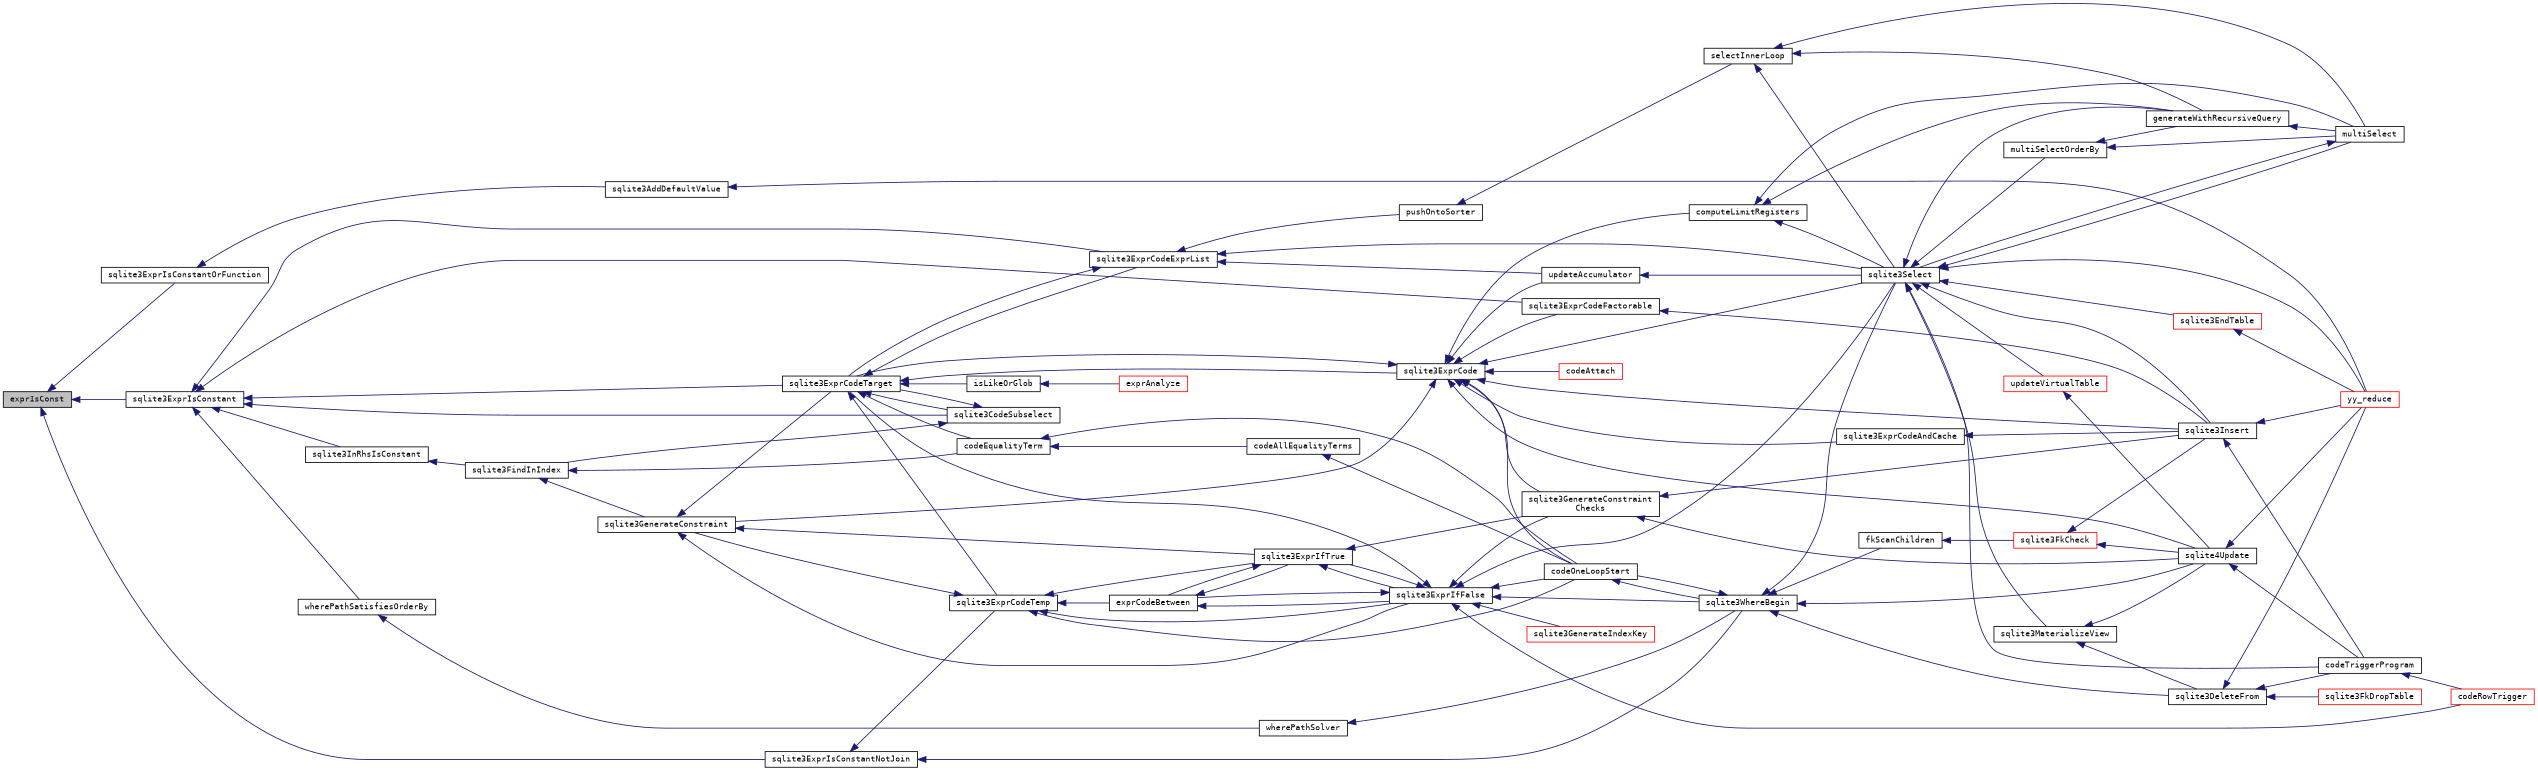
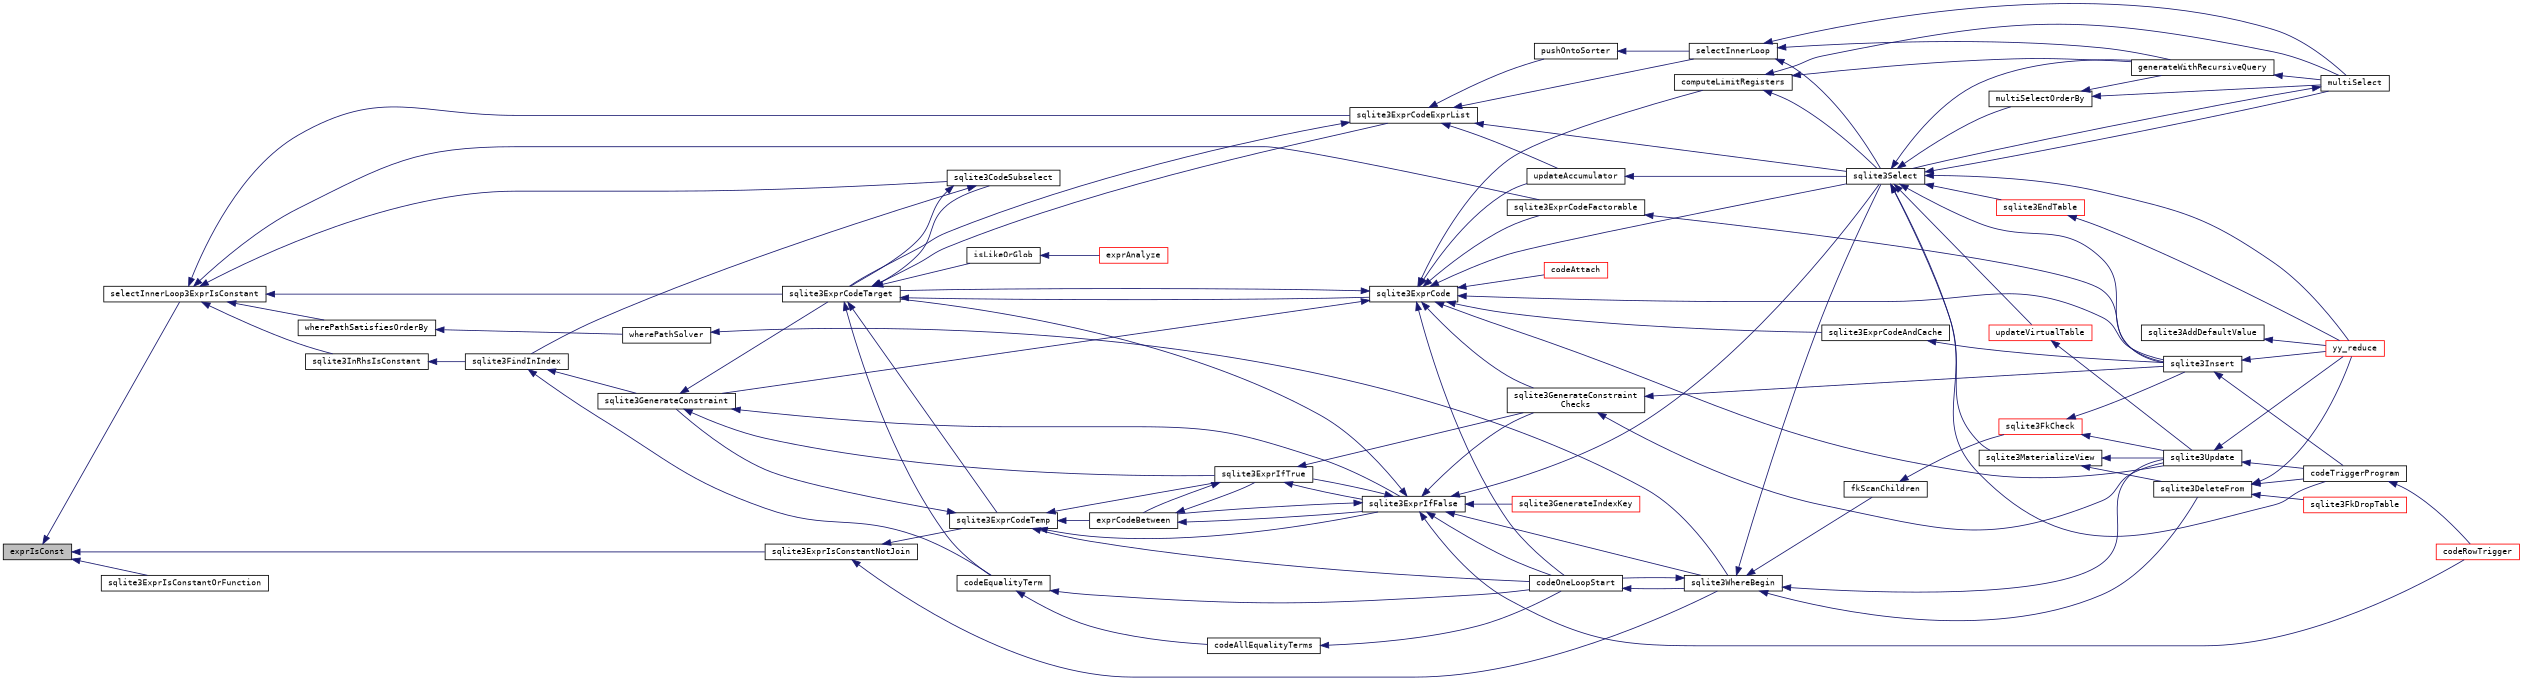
none -> (1578, 82)
(398, 198) -> none
(185, 400) -> (185, 294)
(2218, 556) -> (2203, 458)
